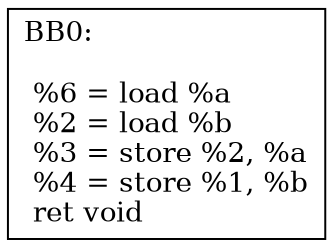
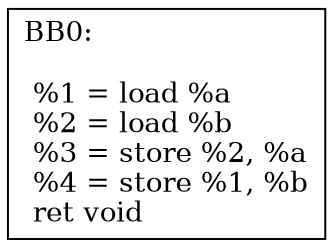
(128, 94) -> (128, 94)
